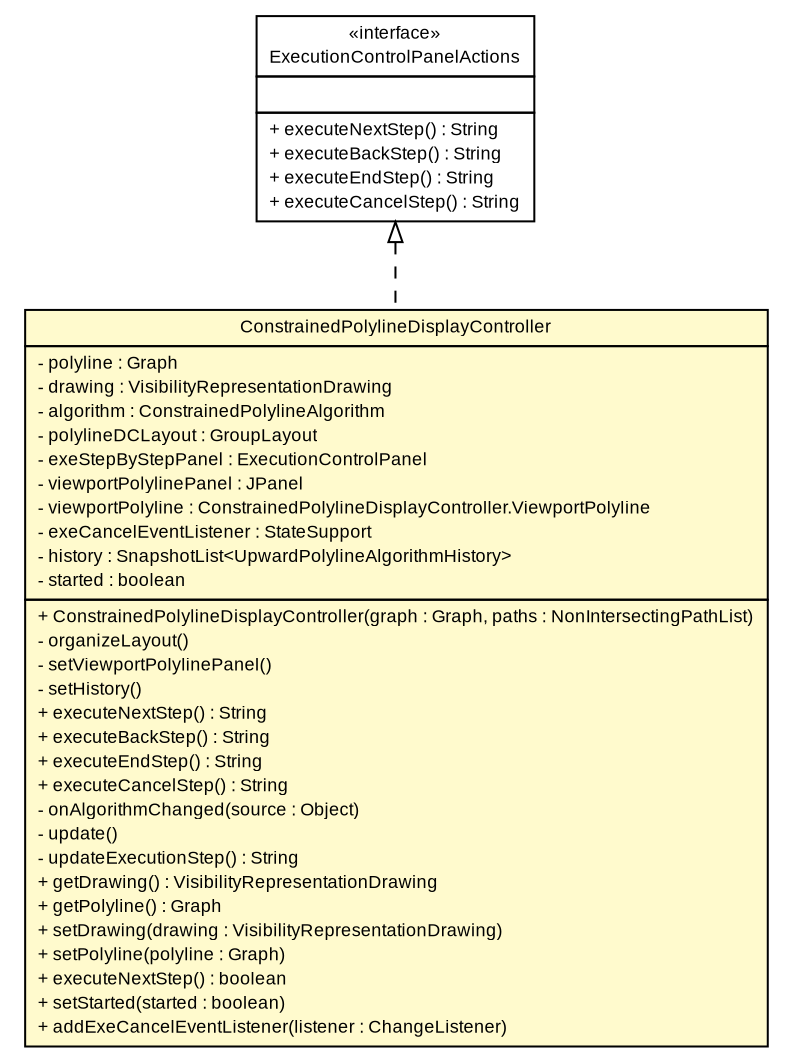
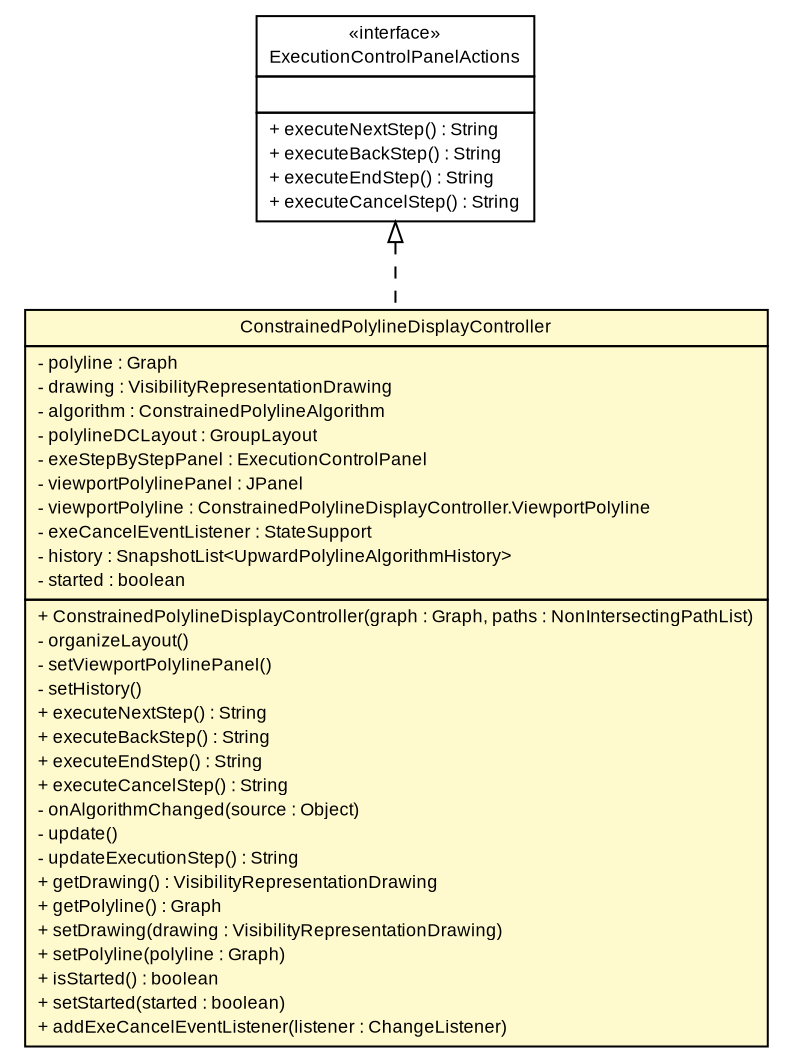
(163, 979) -> (129, 979)
